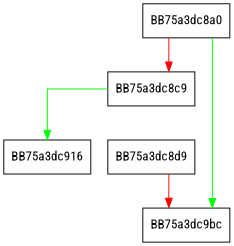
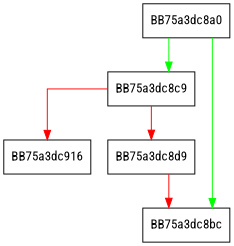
(169, 50) -> (169, 50)
(57, 89) -> (57, 89)
none -> (151, 118)
(186, 225) -> (186, 225)
